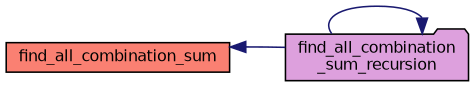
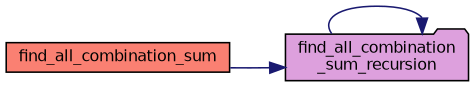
(266, 47) -> (250, 68)
